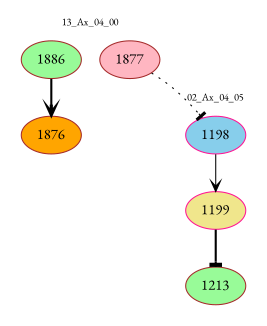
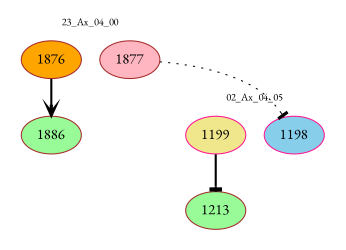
(91, 23) -> (91, 23)
(51, 92) -> (51, 92)
(216, 168) -> none
